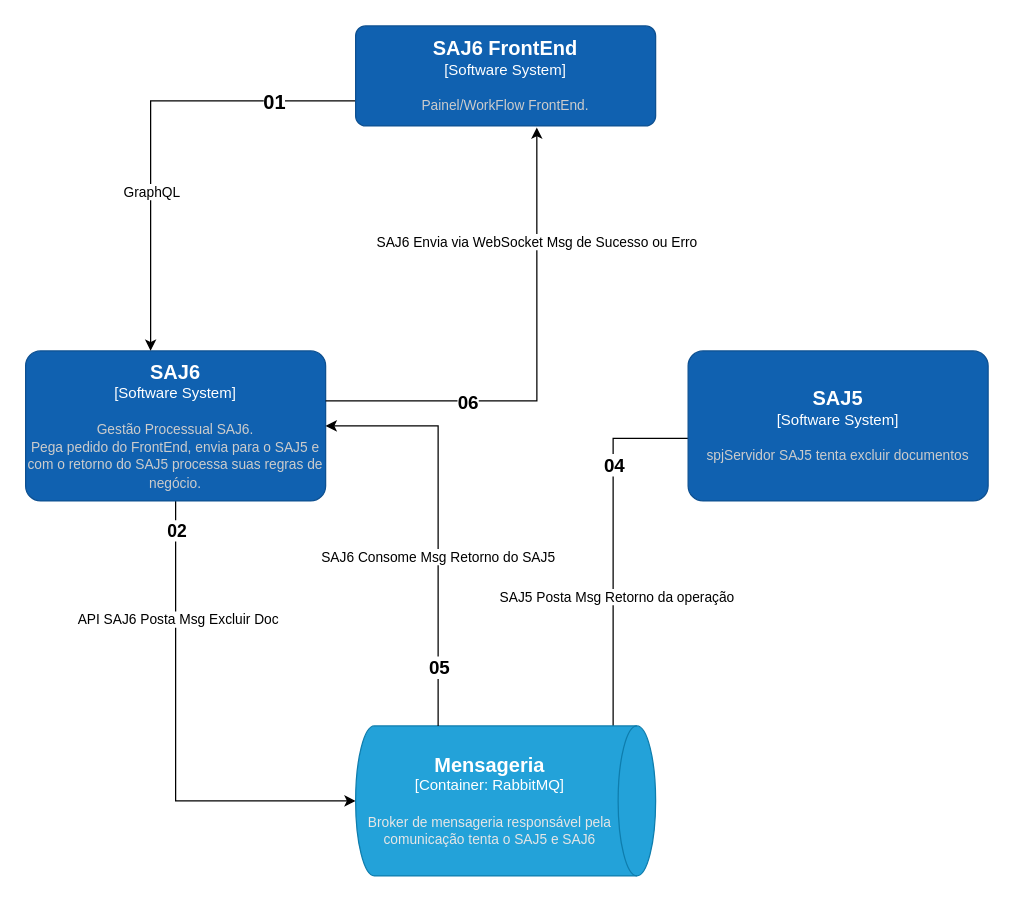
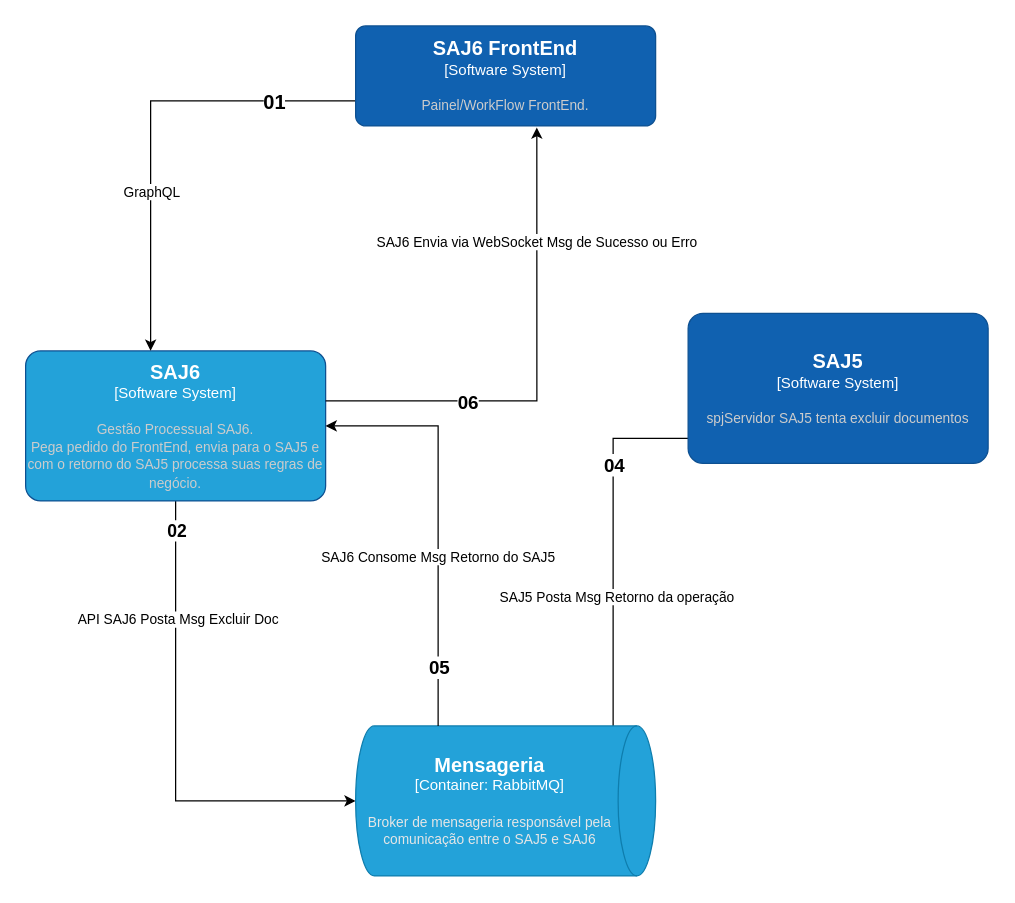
(176, 426) -> (176, 426)
(838, 426) -> (838, 388)
(490, 801) -> (490, 801)
